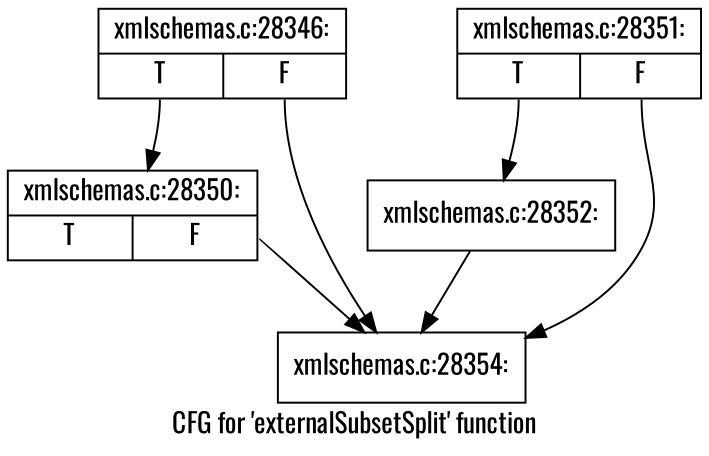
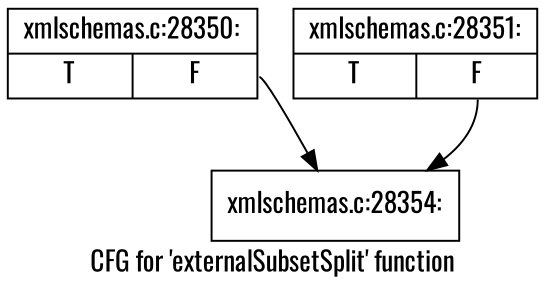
(222, 54) -> none
(491, 215) -> none
